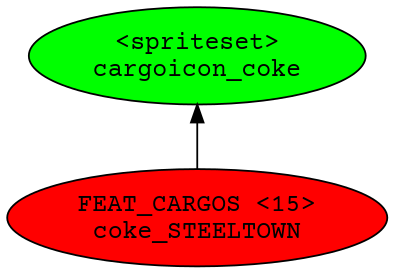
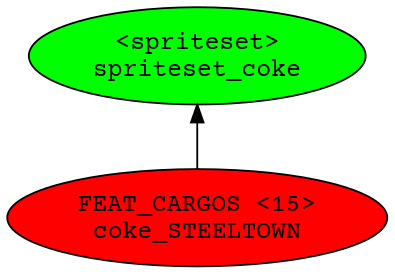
(197, 56) -> (197, 56)
